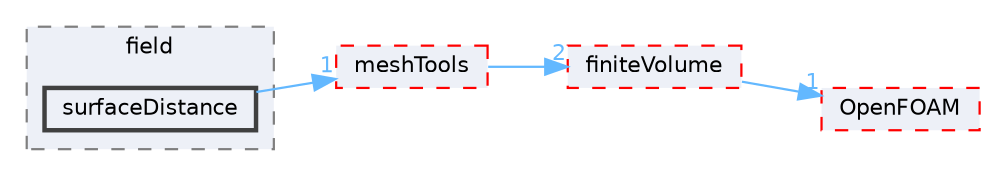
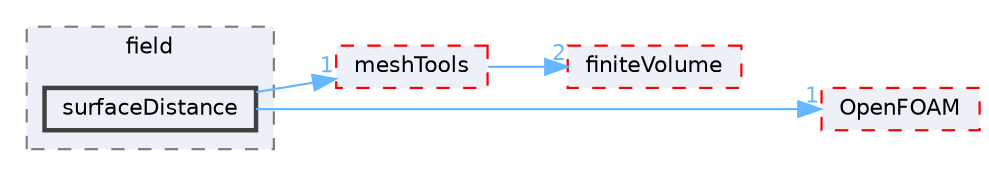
(770, 87) -> (527, 109)
